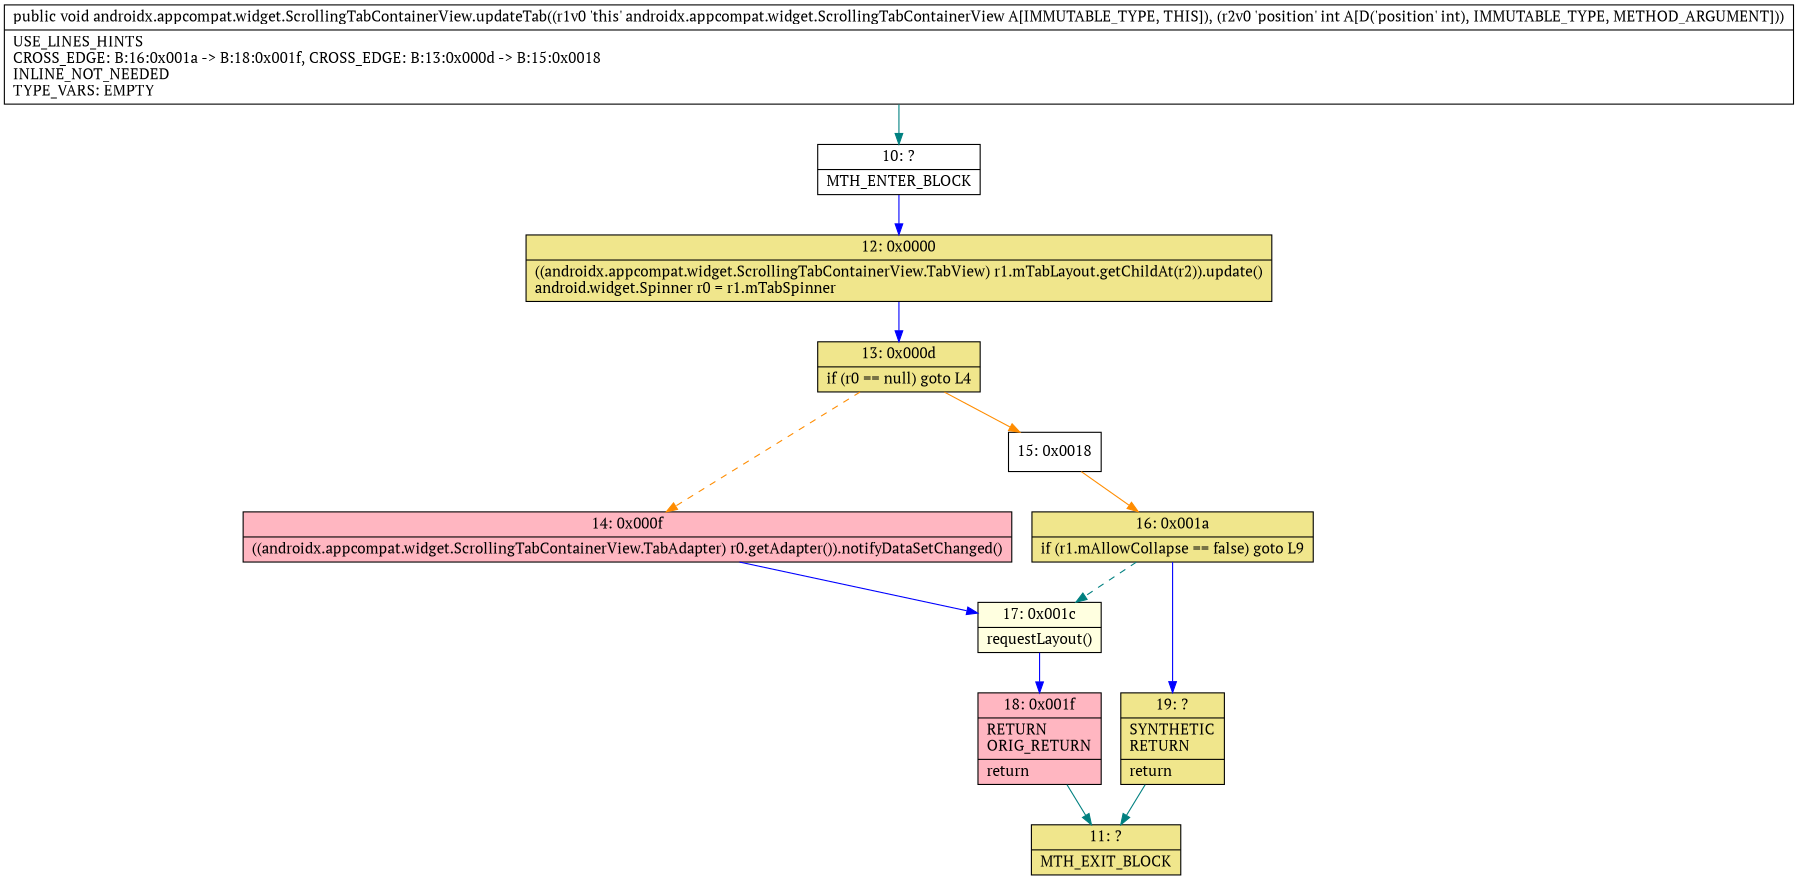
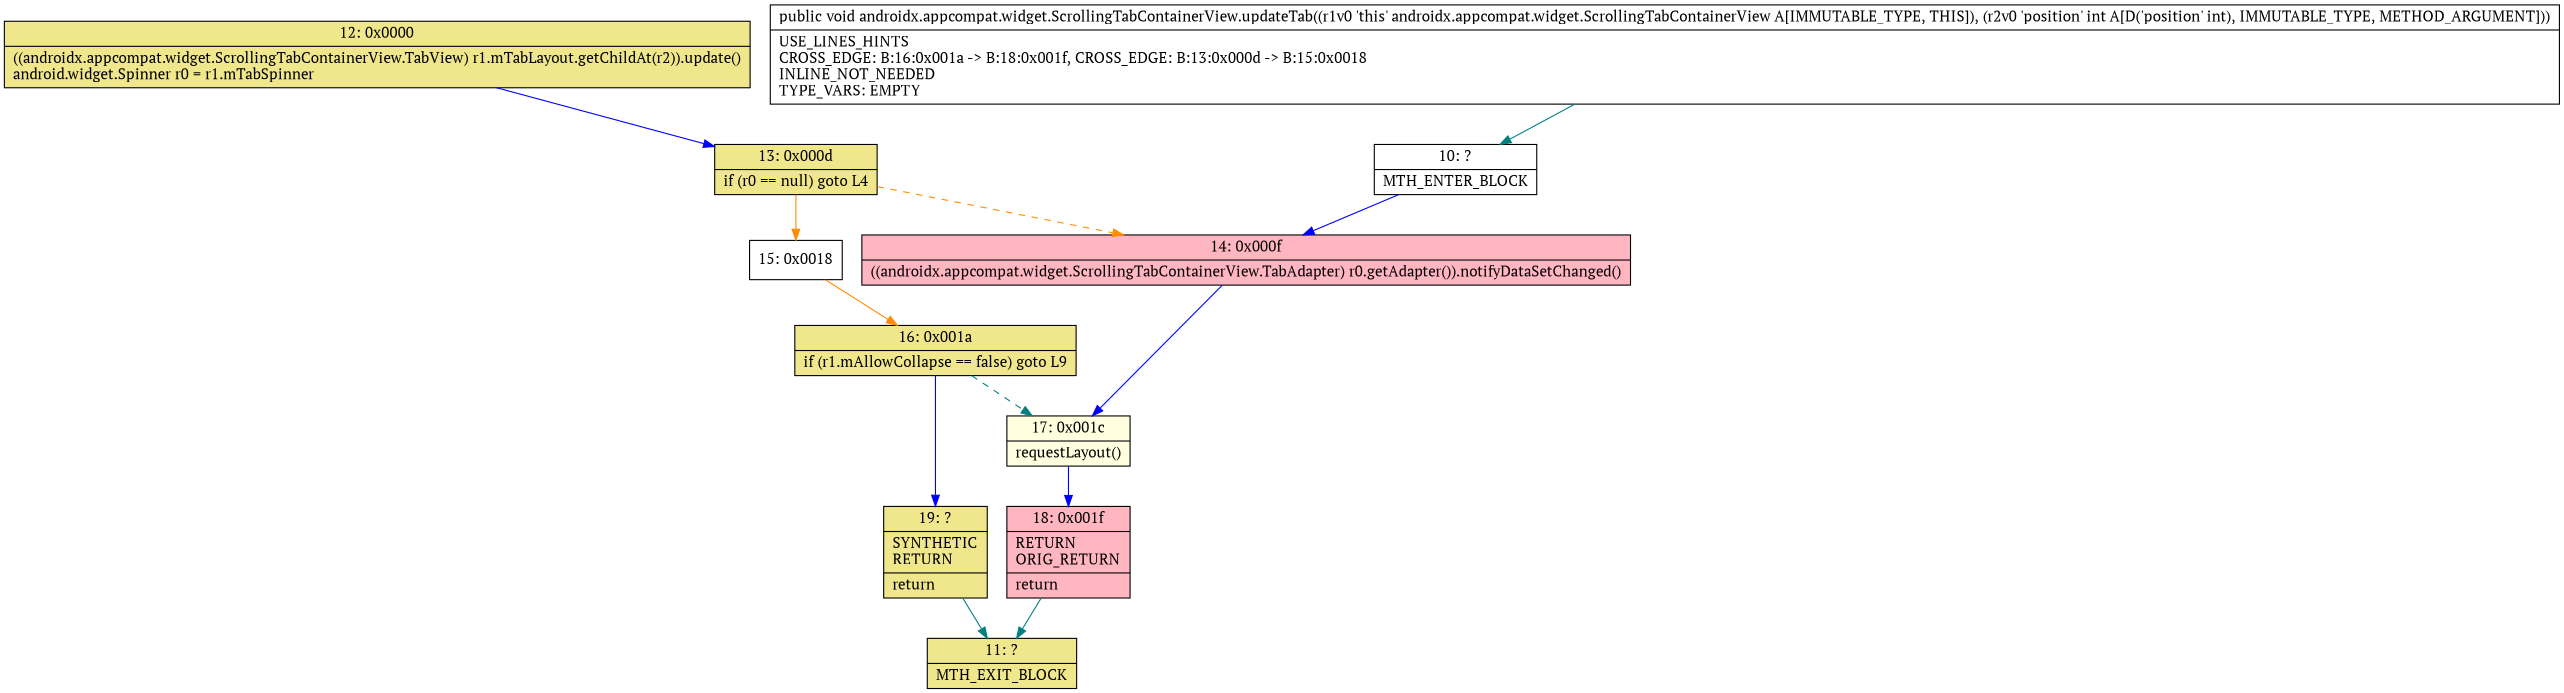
(899, 209) -> (1356, 213)
